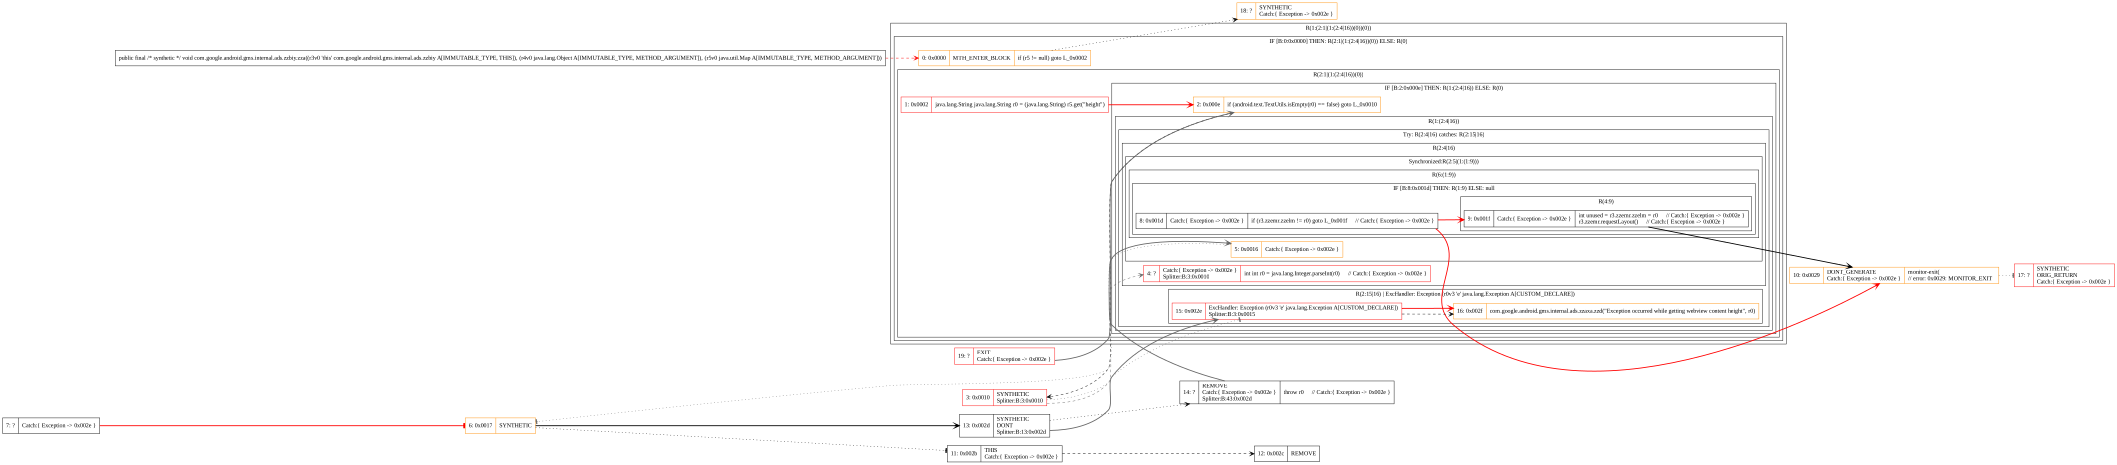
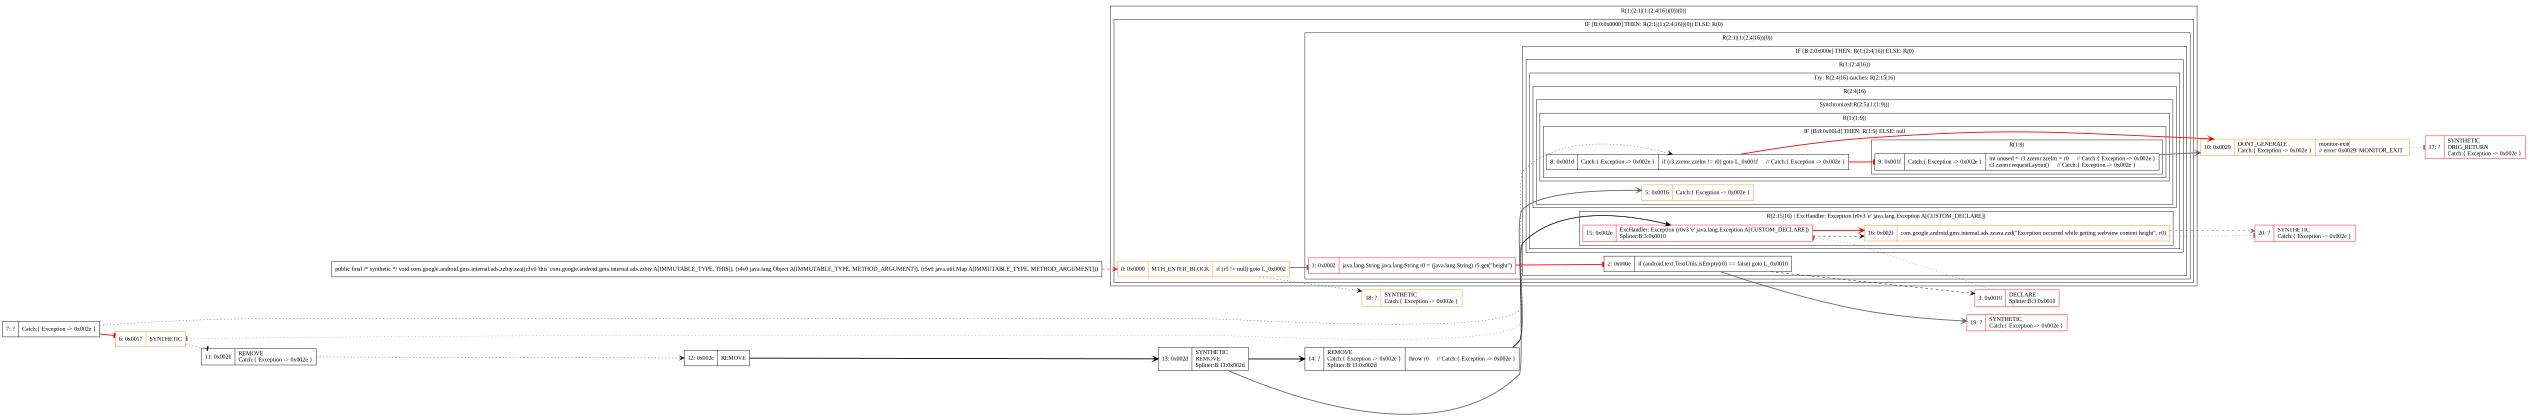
(1149, 105) -> (1559, 265)
(1287, 105) -> (1698, 264)
(1444, 175) -> (1855, 118)
(1606, 202) -> (2017, 145)
(1110, 220) -> (1840, 306)
(1449, 220) -> (1861, 162)
none -> (1540, 230)
none -> (2305, 233)
(1748, 247) -> (2178, 154)
none -> (1298, 268)
(1287, 274) -> none
(1232, 314) -> (1643, 236)
none -> (957, 319)
(984, 353) -> (2006, 319)
(1013, 394) -> (2023, 295)
(1227, 399) -> (1352, 365)
(1118, 412) -> (1275, 359)
(1005, 425) -> (1208, 359)
(745, 426) -> (952, 358)
(991, 450) -> (251, 353)
(1156, 454) -> (498, 357)
